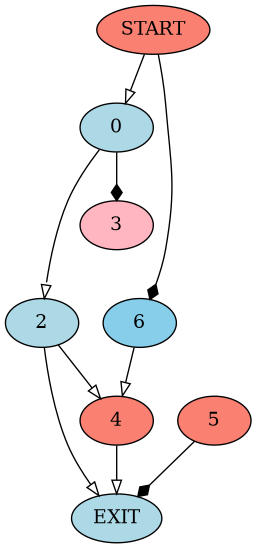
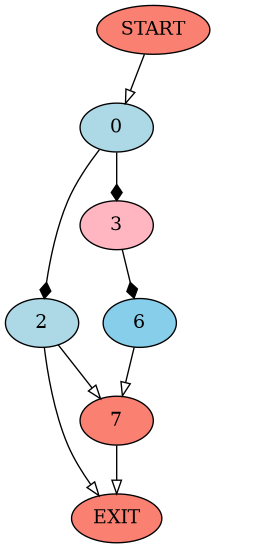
(171, 170) -> (126, 266)
(63, 212) -> (63, 212)
(117, 421) -> (117, 421)
(214, 421) -> none
(117, 518) -> (117, 518)
